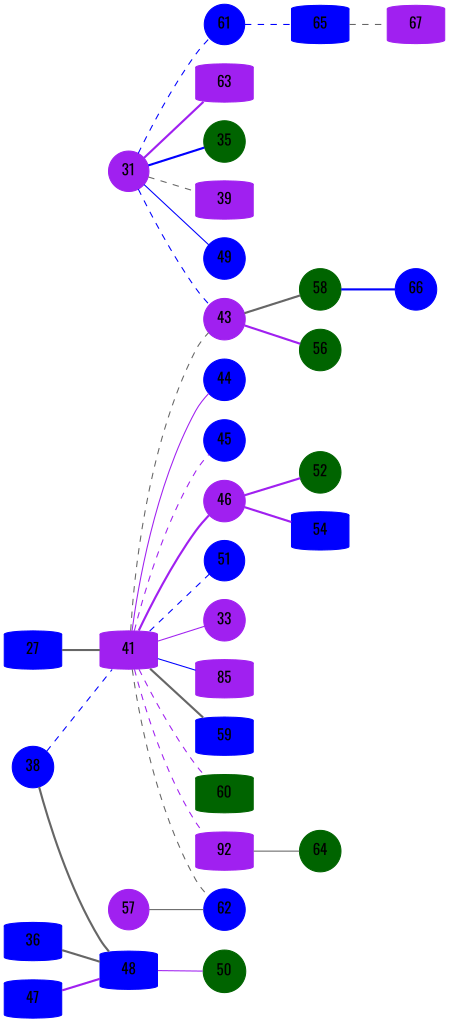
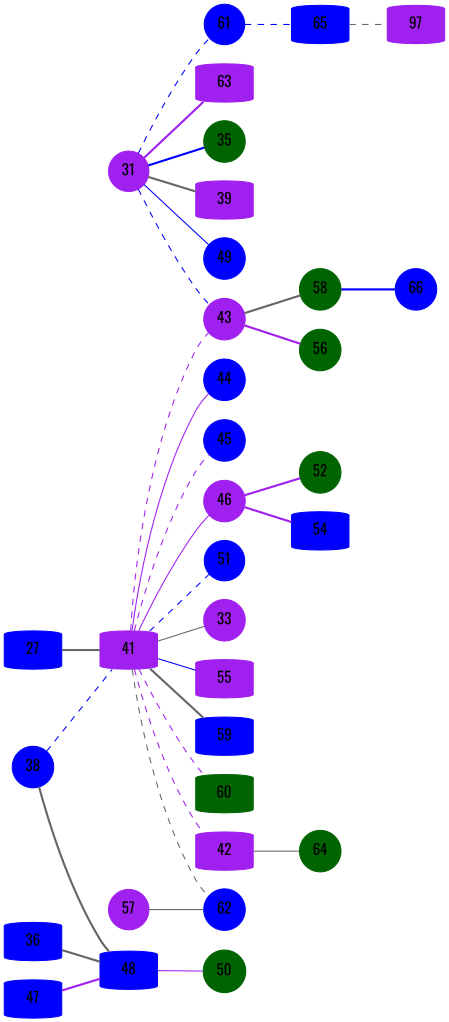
(416, 24) -> (416, 24)
(172, 184) -> (172, 184)
(152, 477) -> (152, 477)
(170, 571) -> (170, 571)
(181, 634) -> (181, 634)
(224, 679) -> (224, 679)
(224, 851) -> (224, 851)
